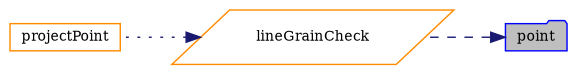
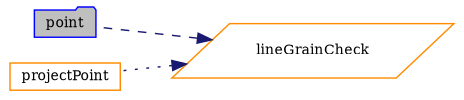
(458, 37) -> (147, 33)
